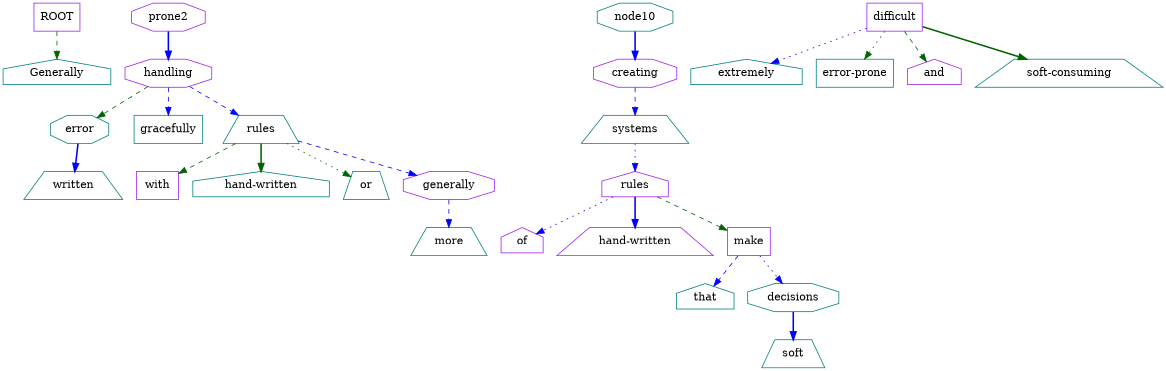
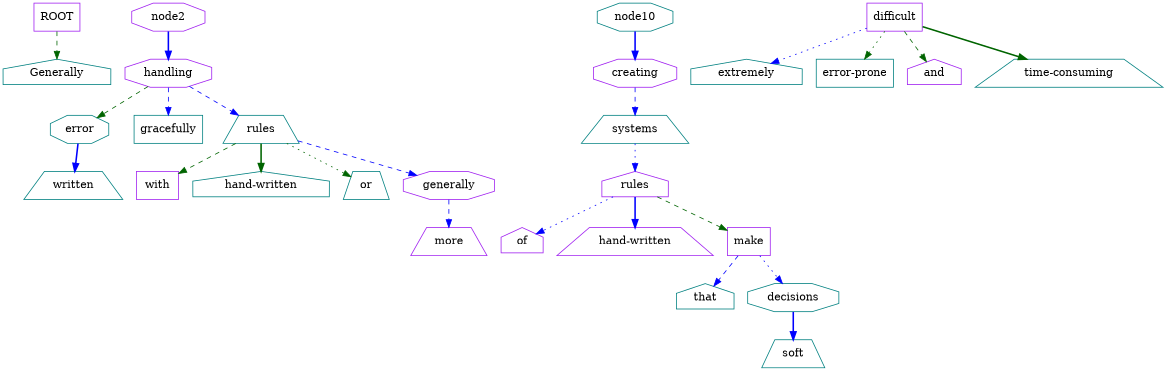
(168, 17) -> (168, 17)
(1069, 73) -> (1069, 73)
(449, 242) -> (449, 242)
